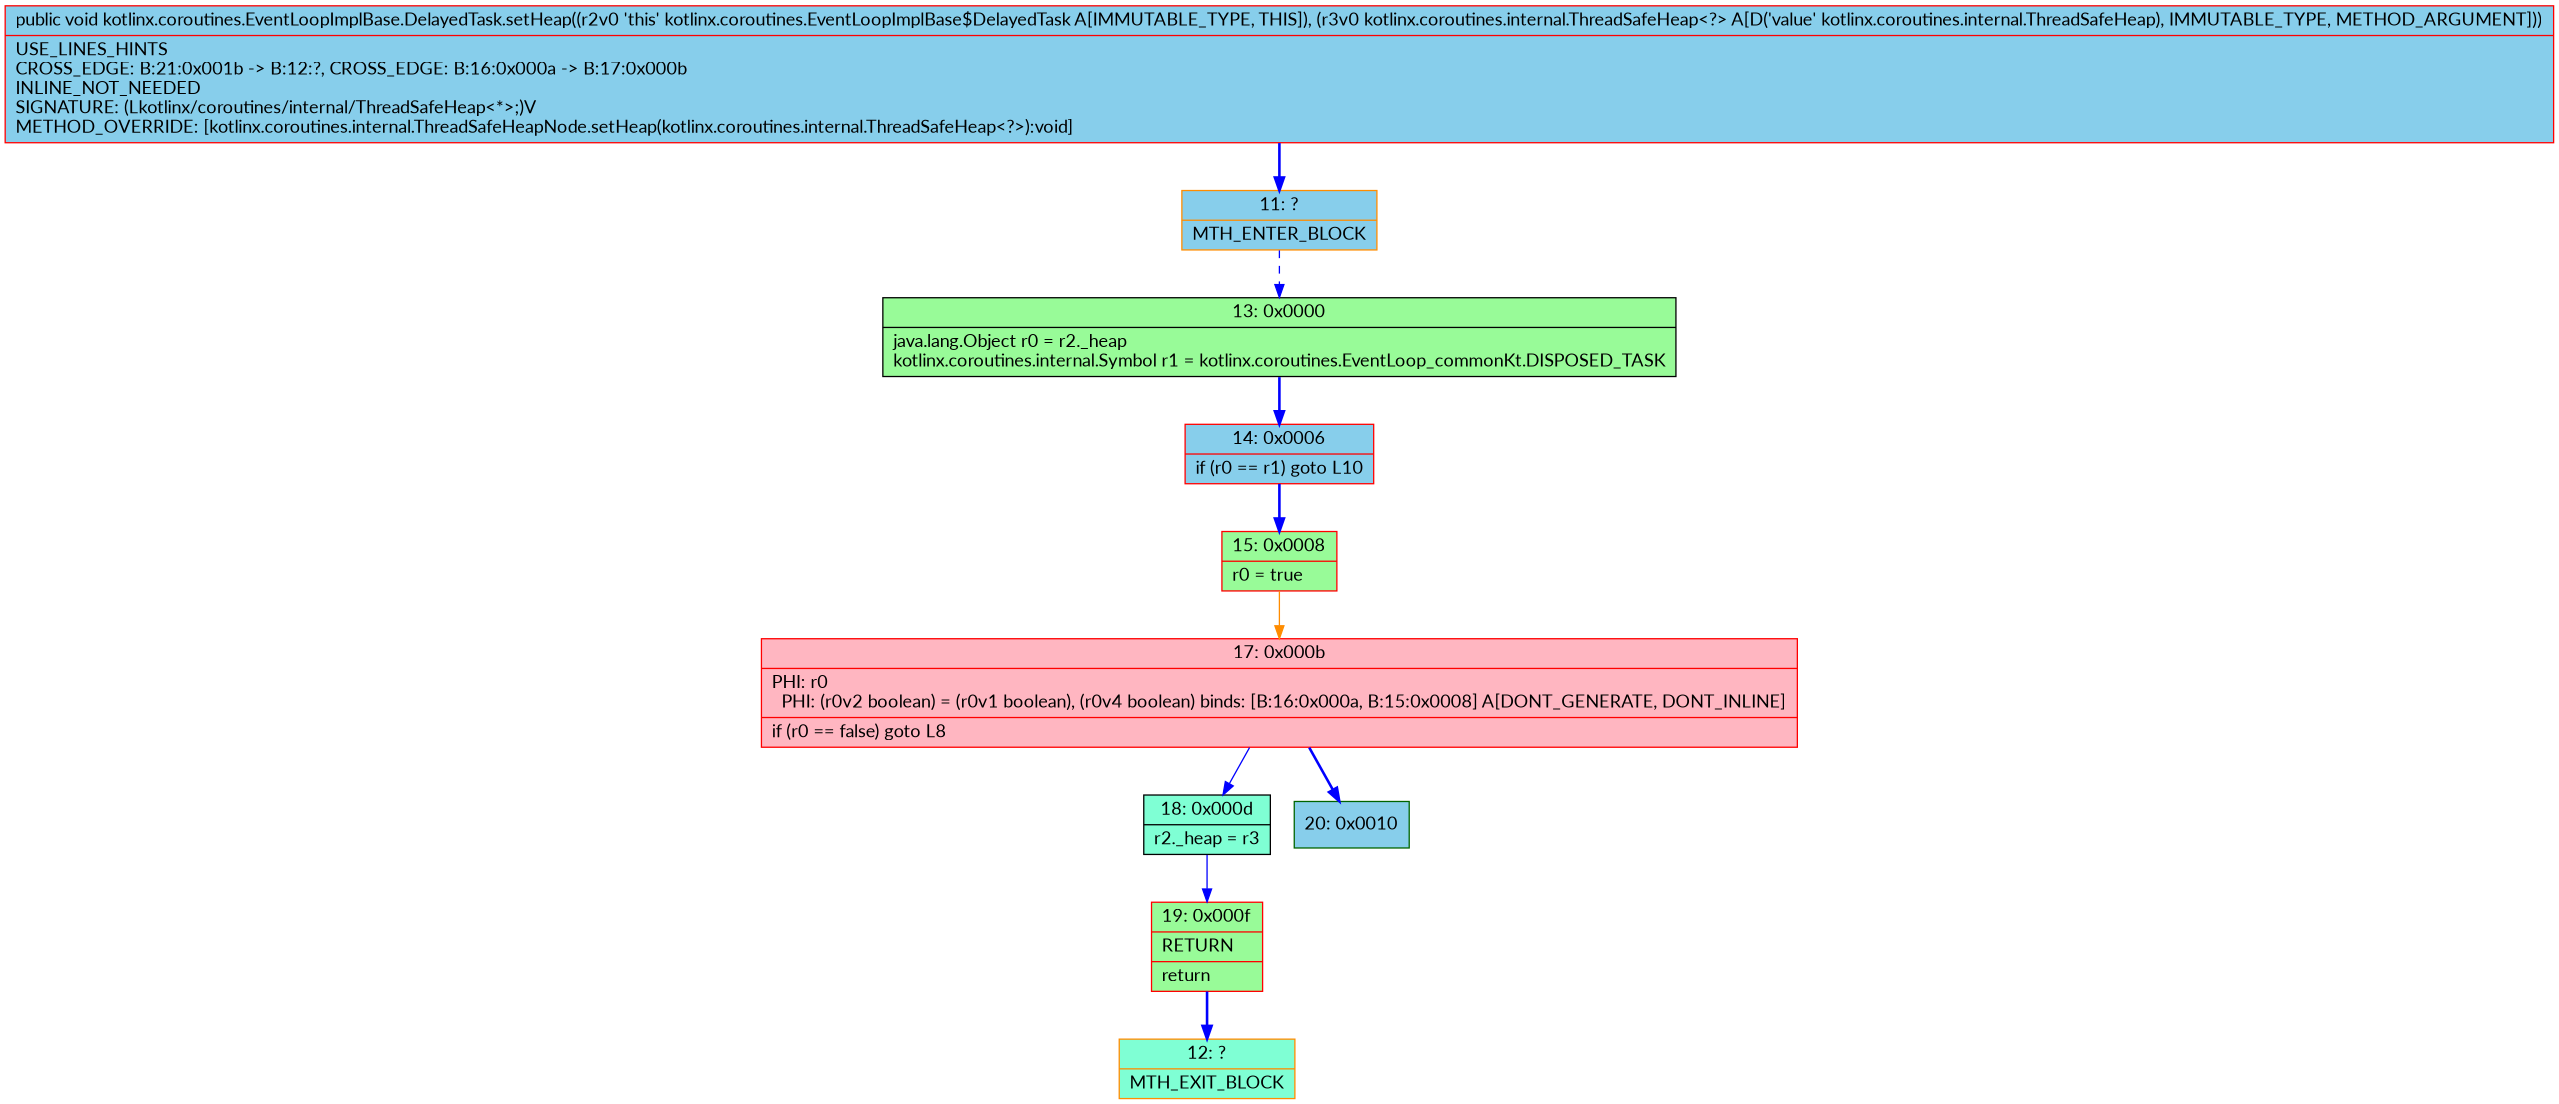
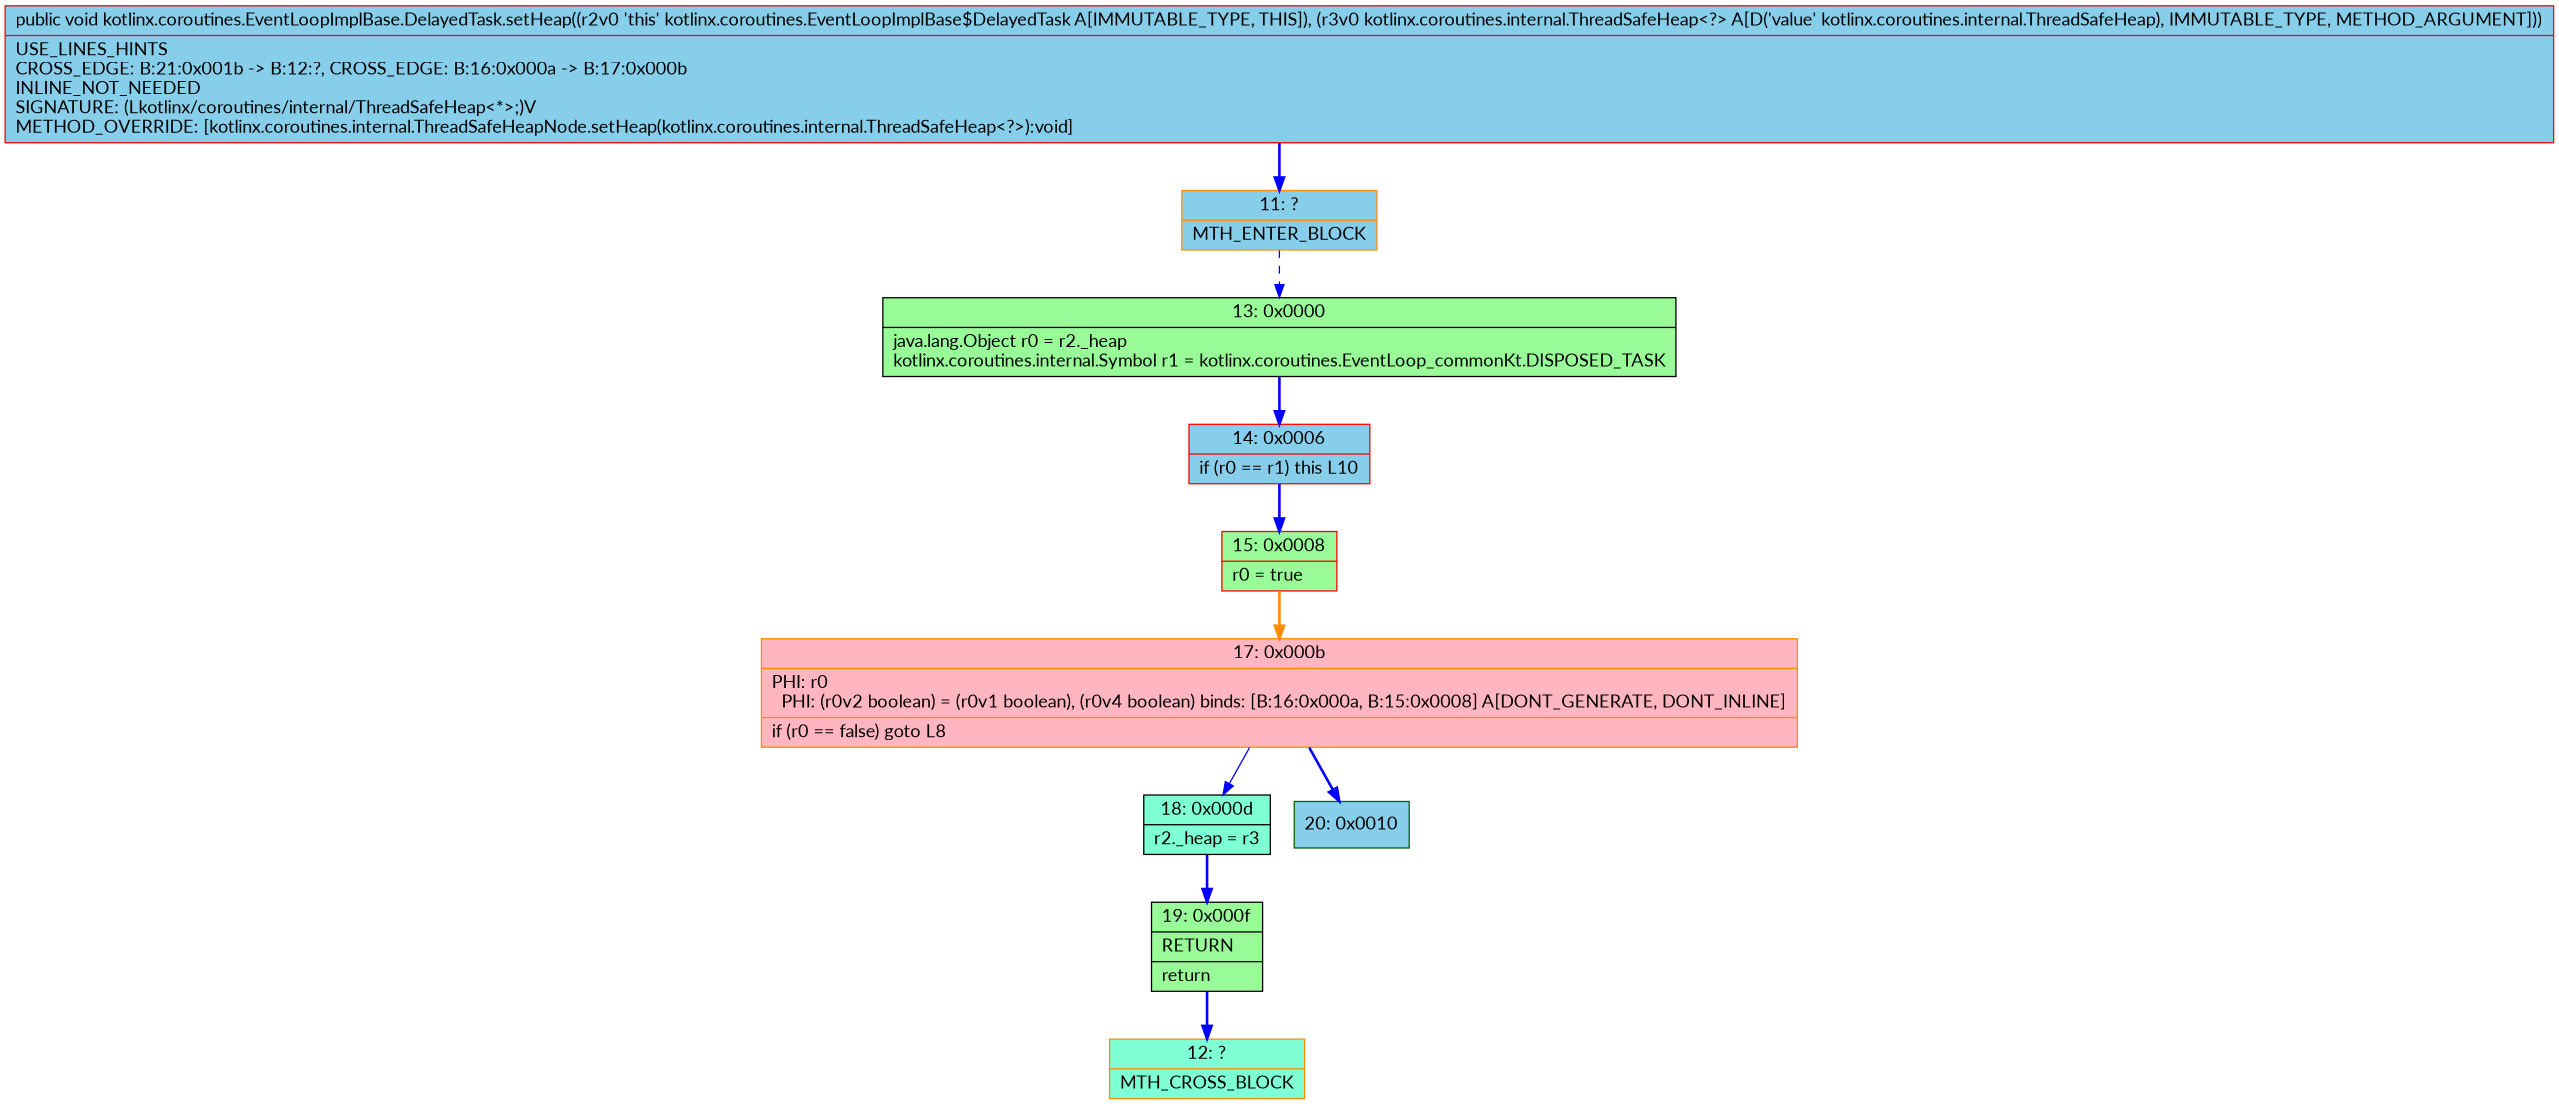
(1279, 468) -> (1279, 468)
(1279, 608) -> (1279, 608)
(1279, 693) -> (1279, 693)
(1207, 872) -> (1207, 872)
(1207, 947) -> (1207, 947)
(1207, 1083) -> (1207, 1083)
